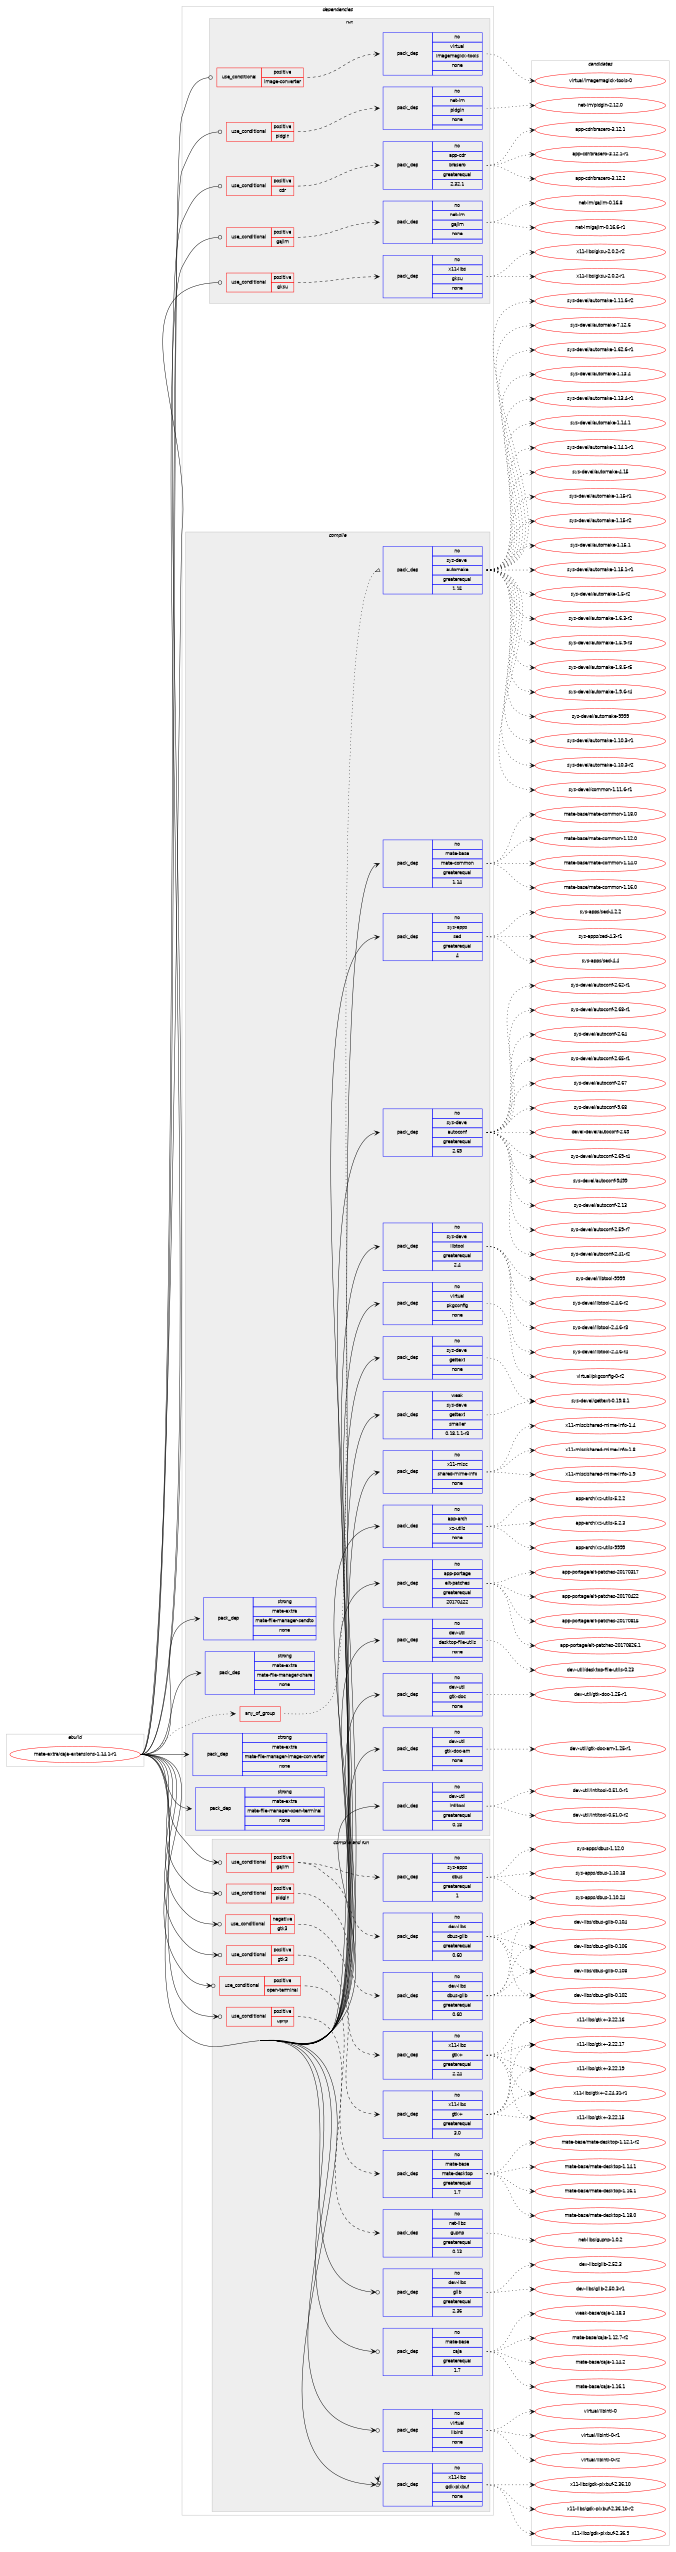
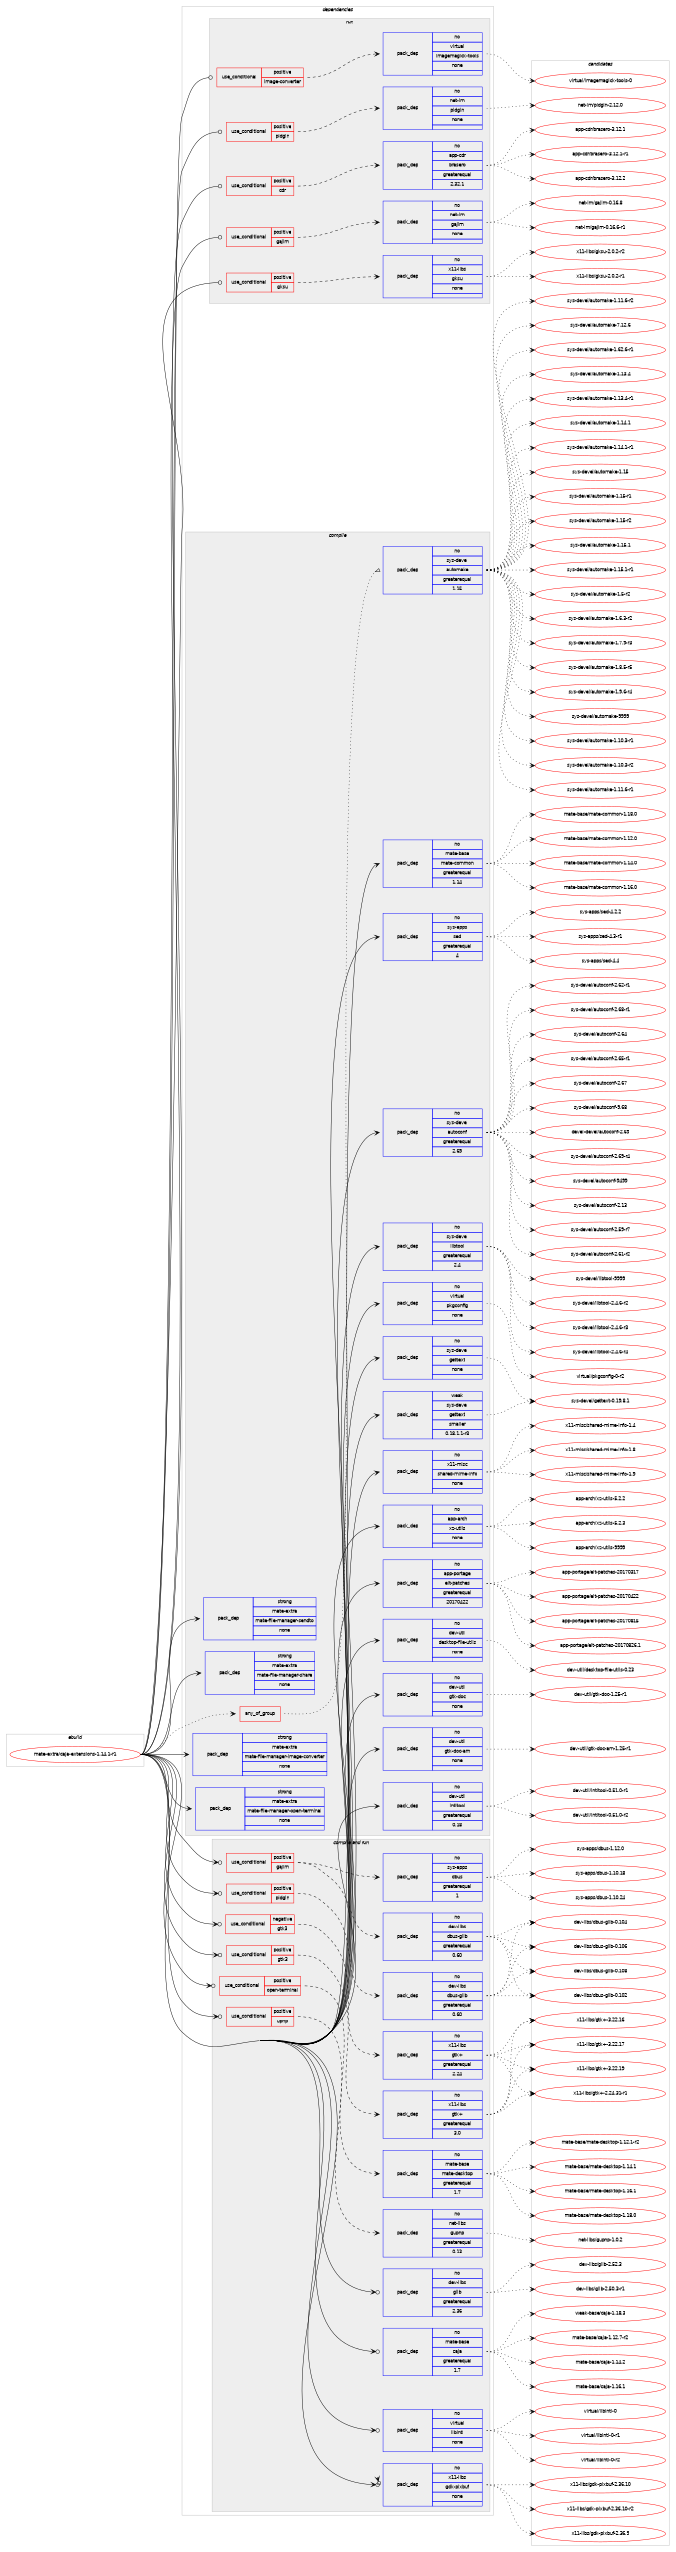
(600, 472) -> (600, 472)
(600, 643) -> (600, 643)
(600, 790) -> (600, 790)
(600, 1255) -> (600, 1255)
(600, 2118) -> none
